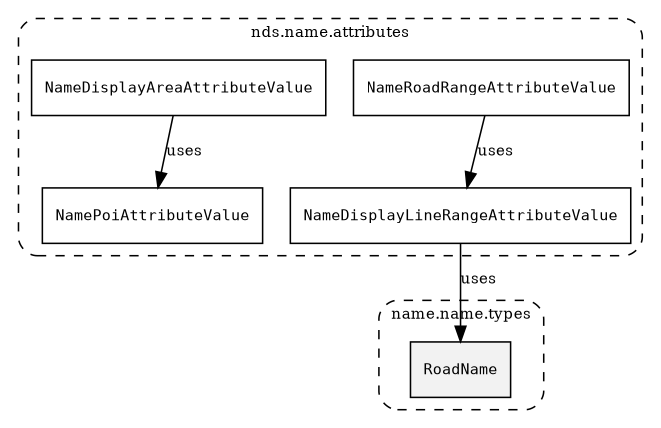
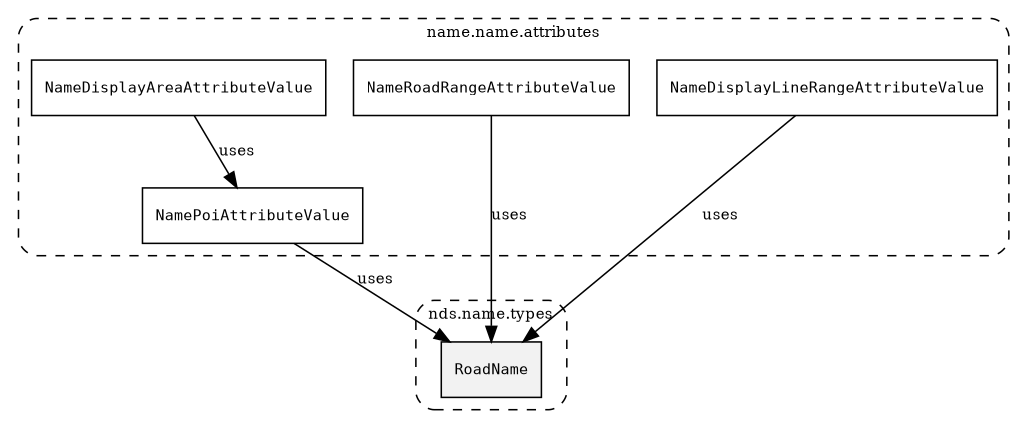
(330, 33) -> (514, 33)
(478, 144) -> (491, 221)
none -> (365, 288)
(461, 315) -> (491, 315)
